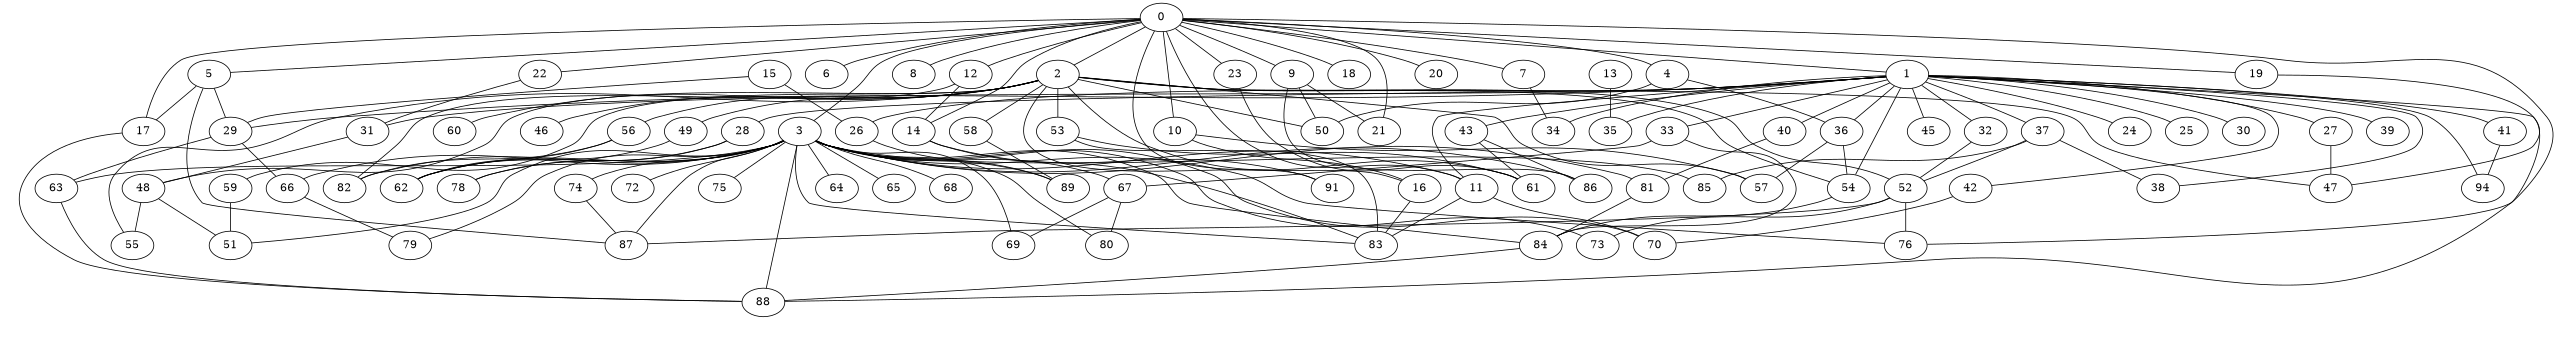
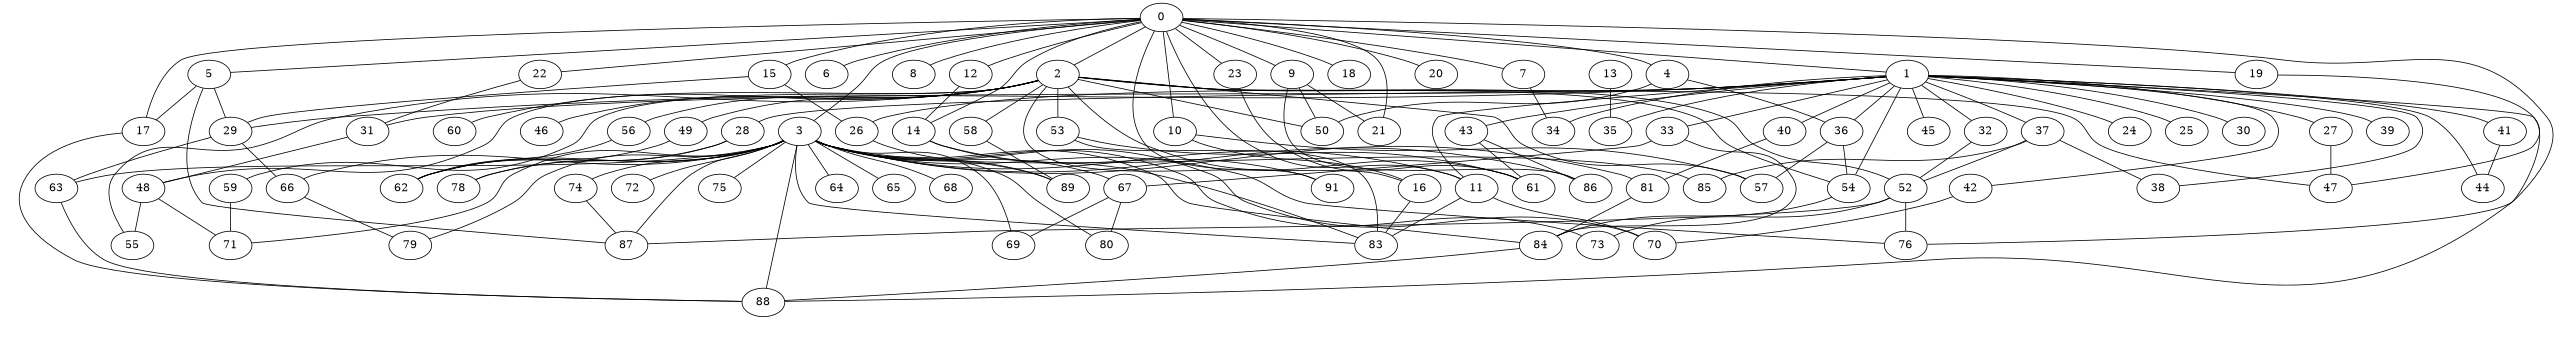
none -> (961, 30)
(345, 188) -> none
(2483, 188) -> (2483, 188)
(231, 245) -> (231, 245)
